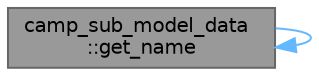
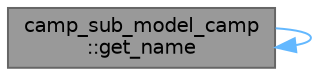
(142, 38) -> (142, 38)
